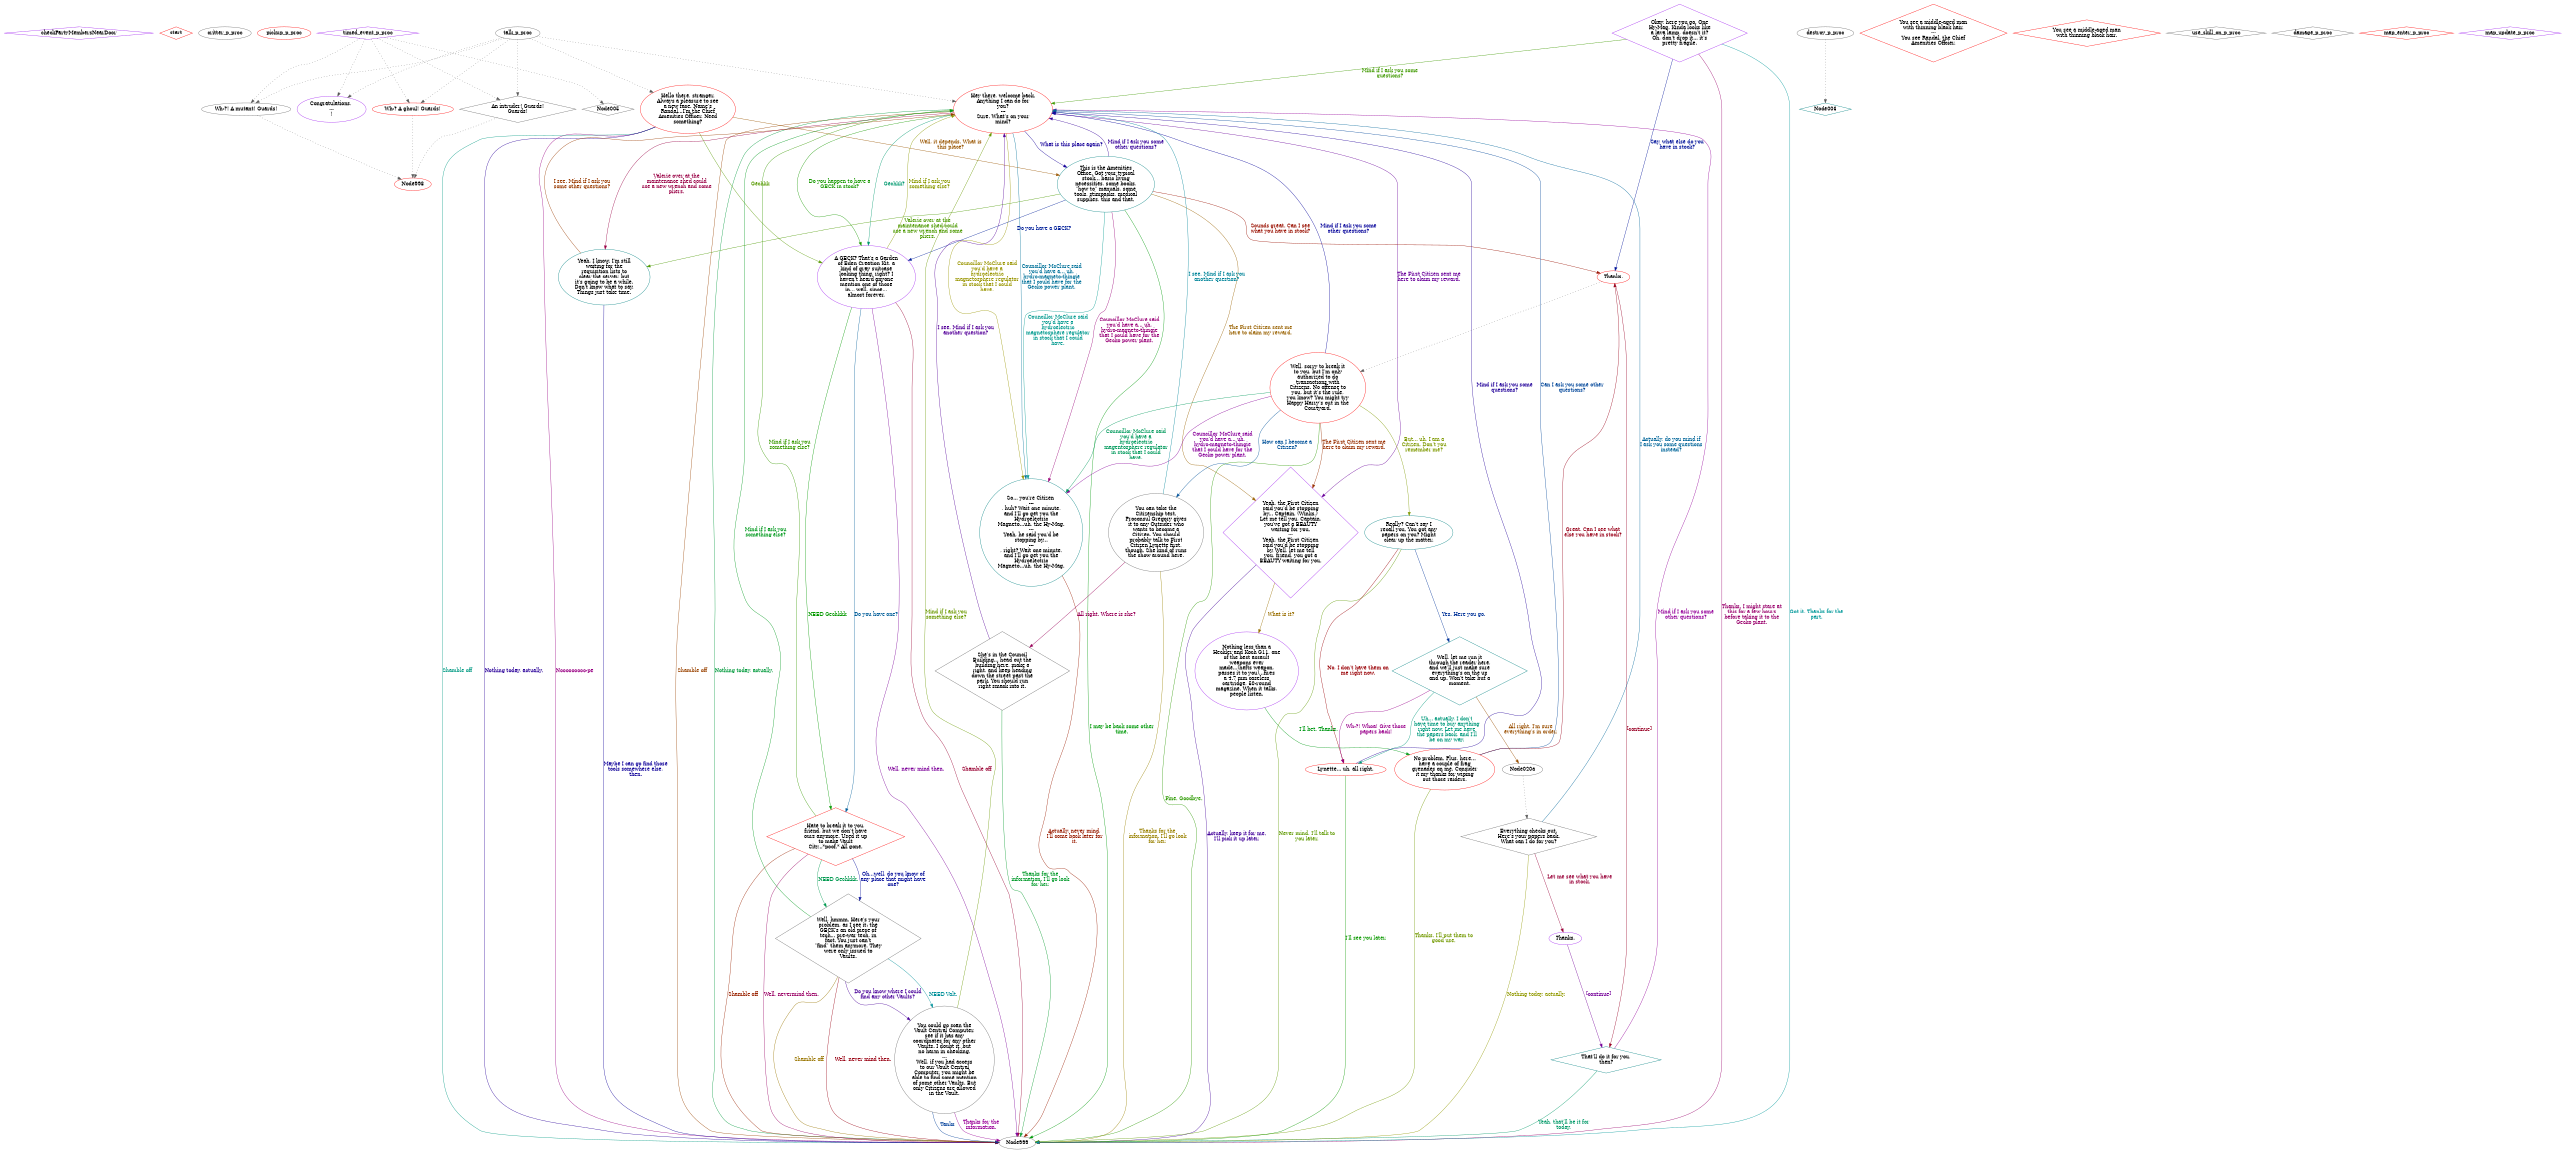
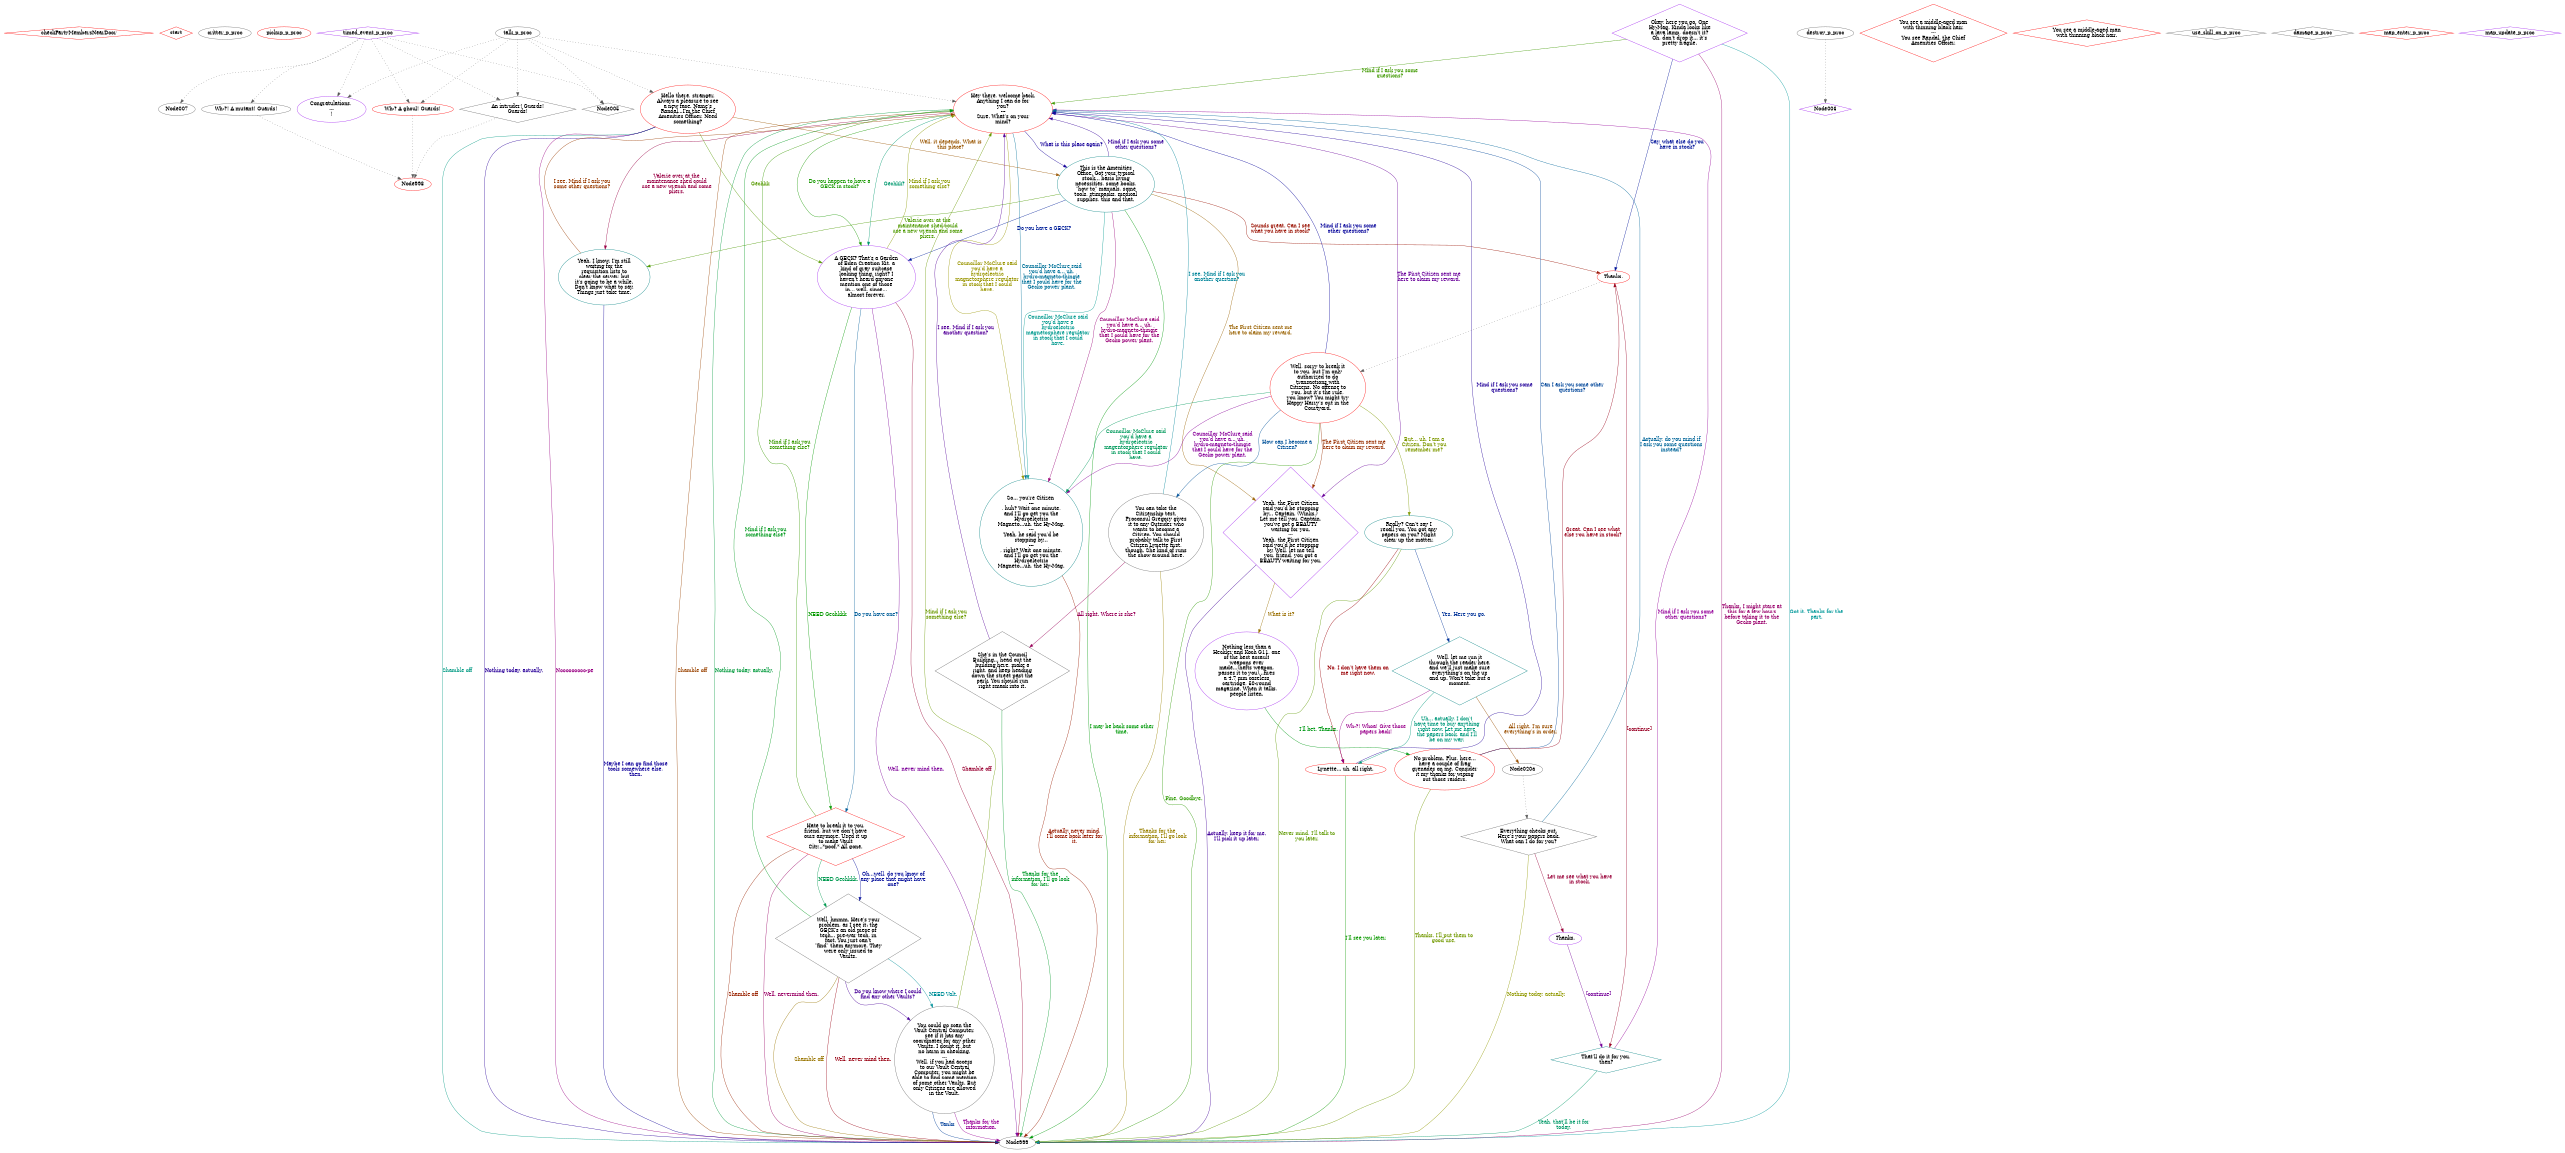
(79, 33) -> (79, 33)
(381, 69) -> (566, 67)
none -> (177, 109)
(1825, 109) -> (1825, 109)
